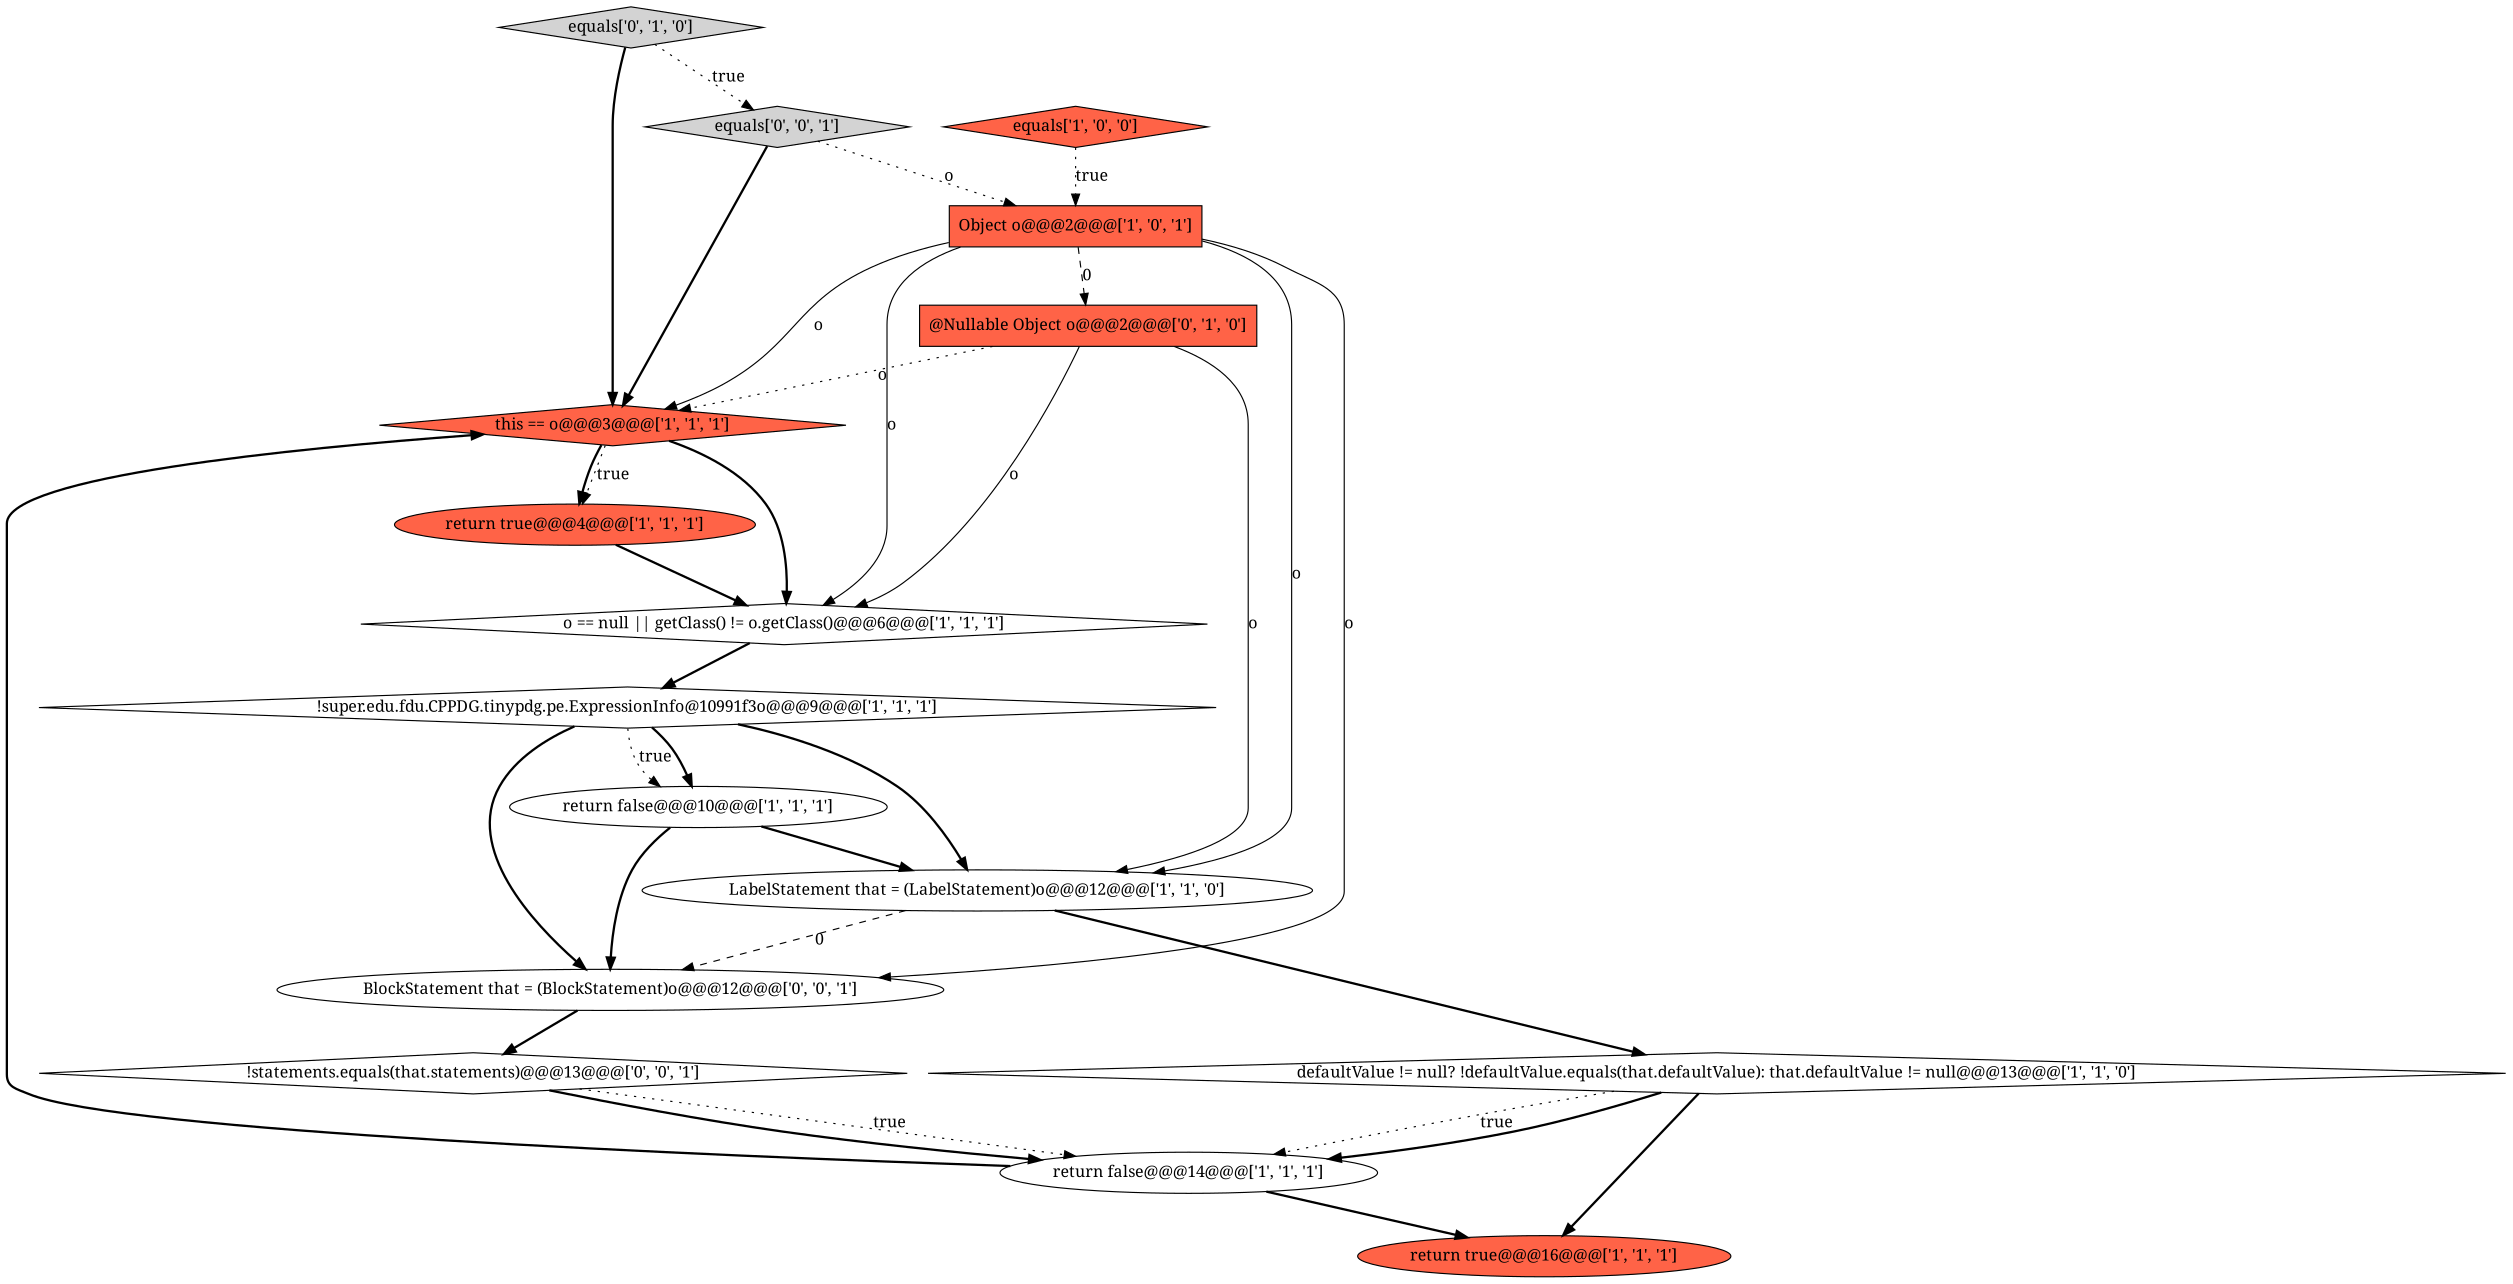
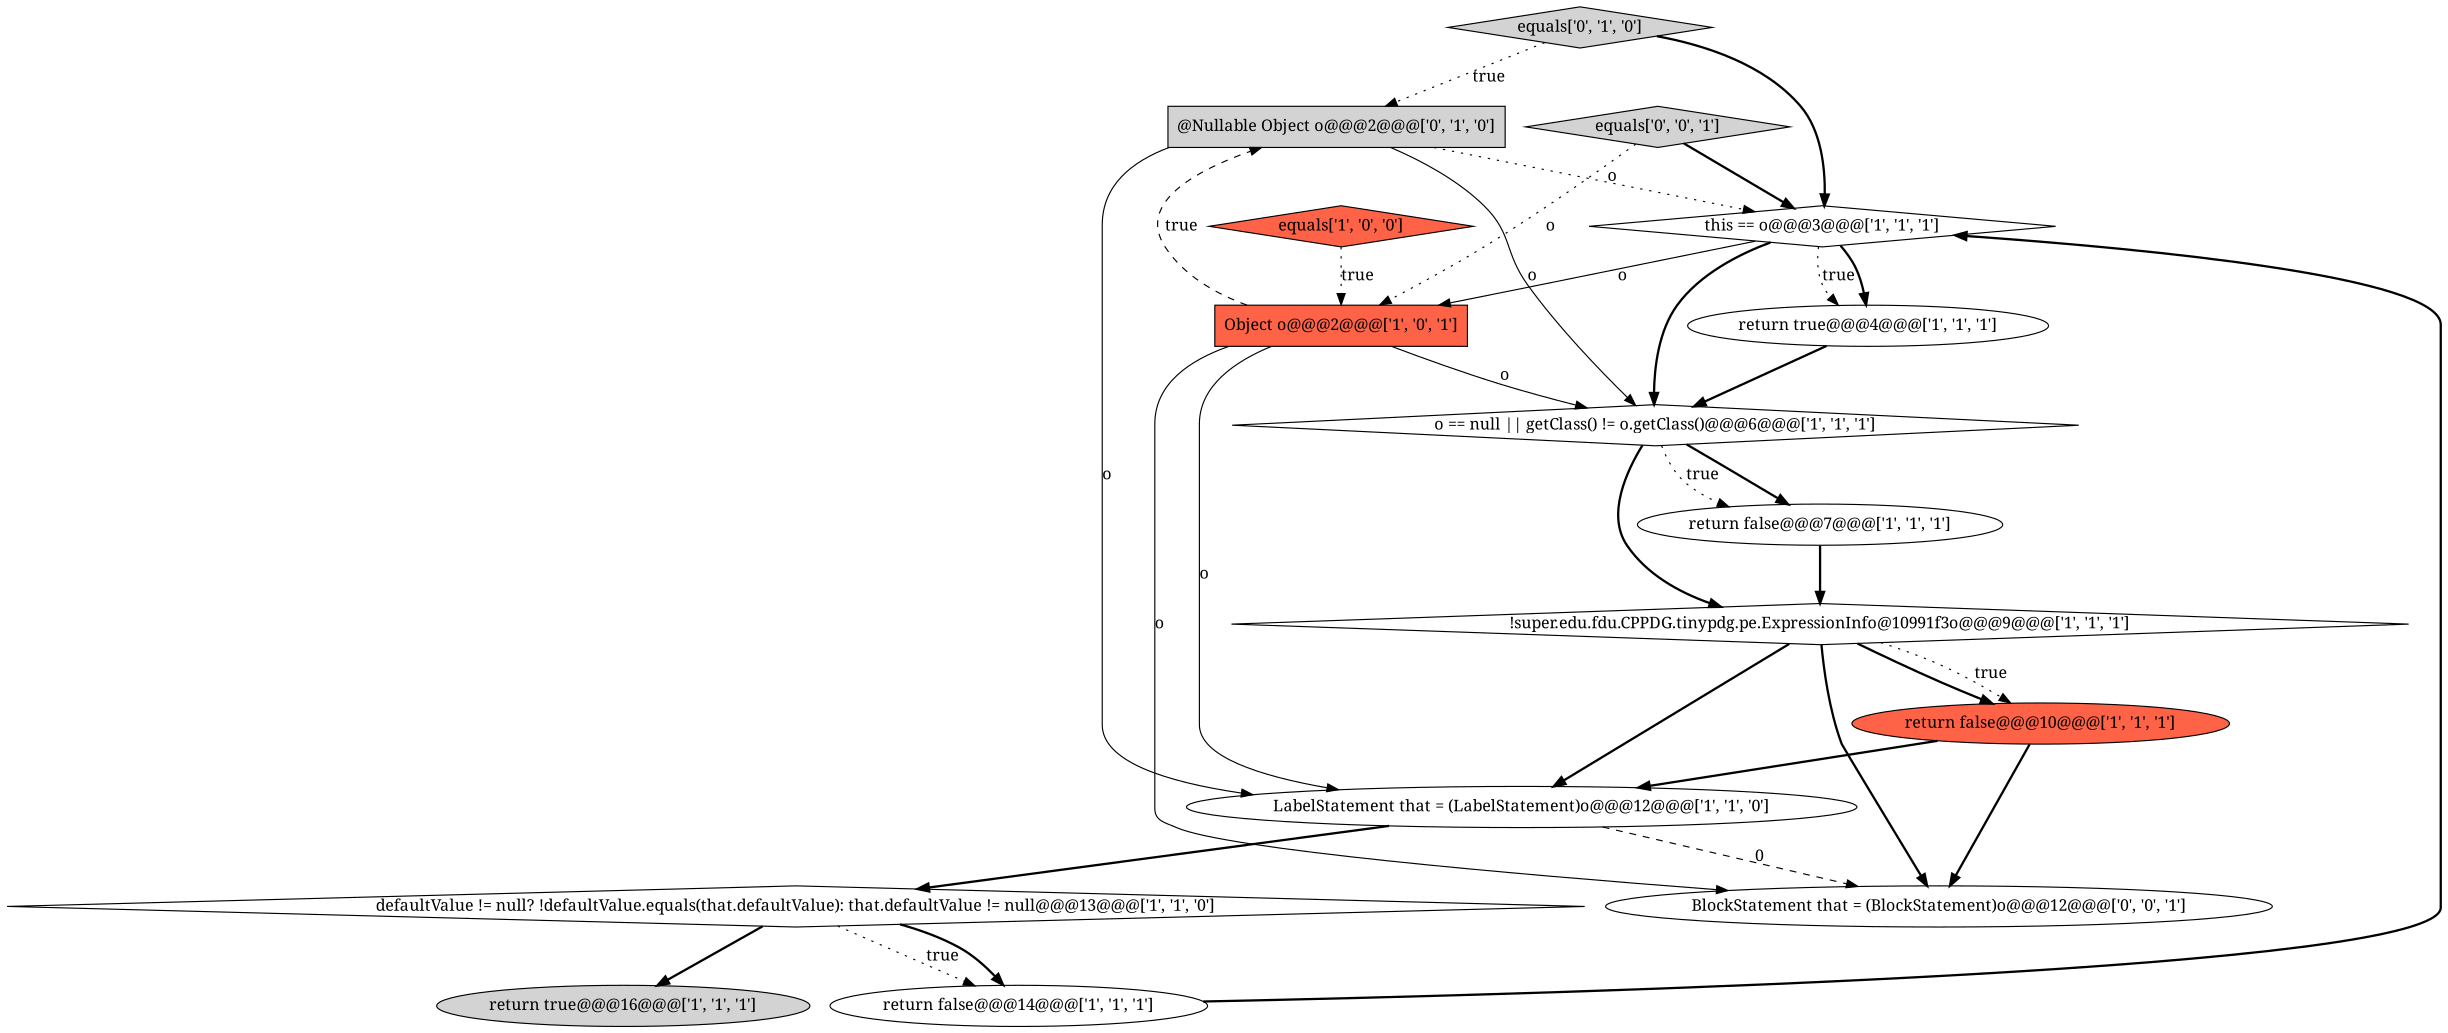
(699, 74) -> (1470, 72)
(1087, 276) -> (1182, 226)
(806, 313) -> (1603, 272)
(1088, 326) -> (1337, 127)
(613, 425) -> (1822, 226)
(575, 525) -> (1868, 326)
none -> (1820, 525)
(698, 807) -> (2041, 724)
(473, 1073) -> none
(1361, 1213) -> none
(1544, 1256) -> (623, 1006)
